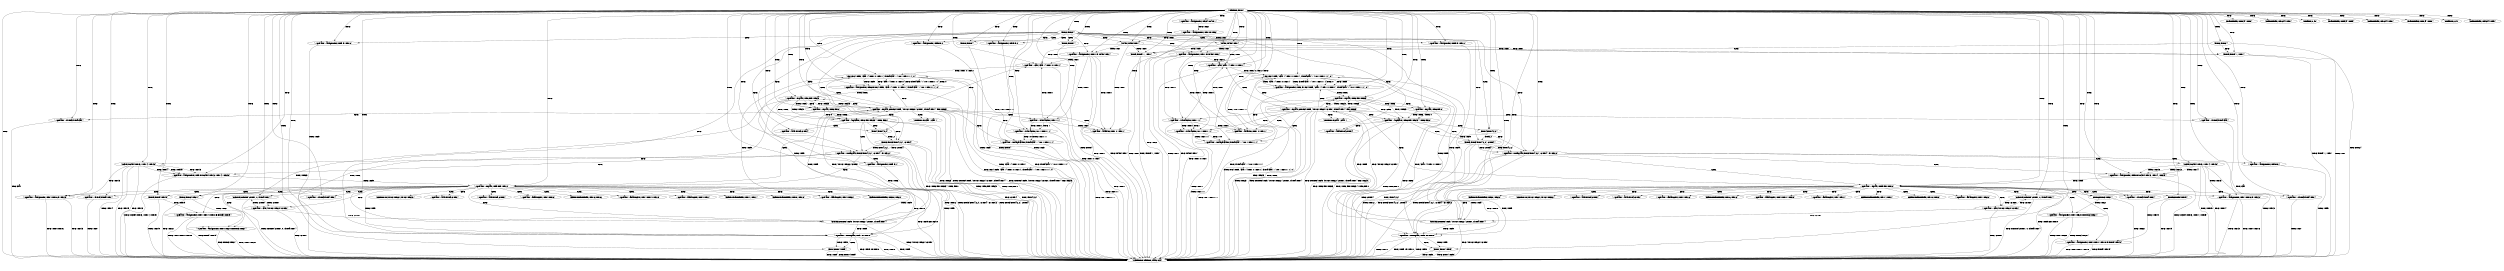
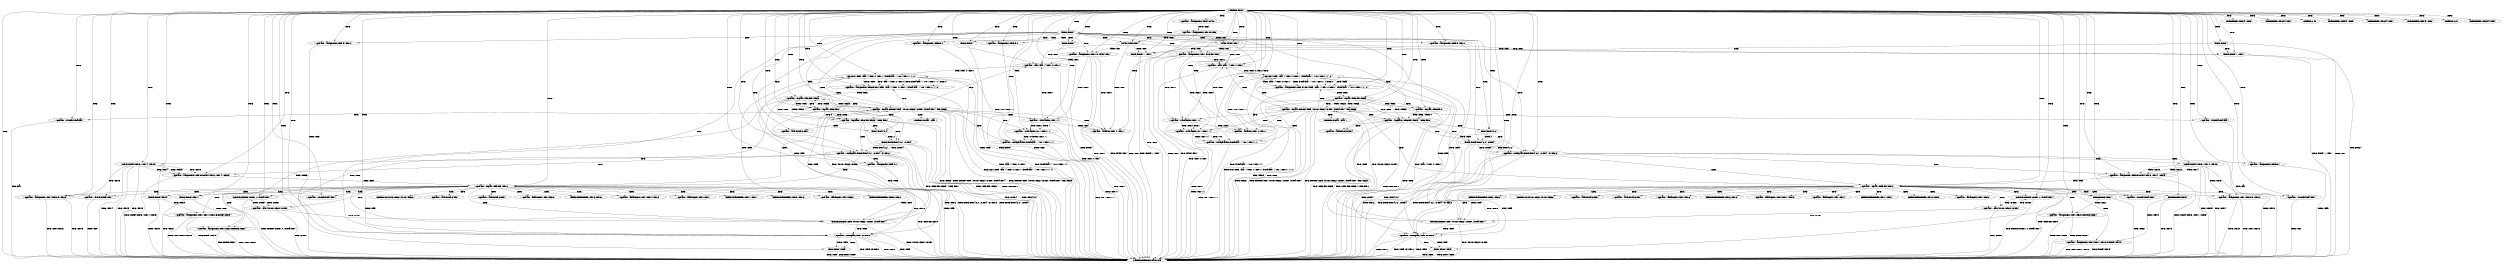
(1147, 260) -> (1147, 260)
